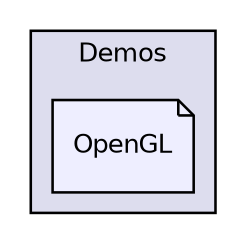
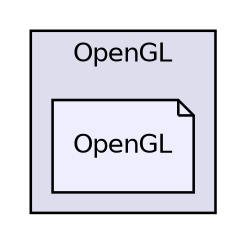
(123, 55) -> (123, 55)
